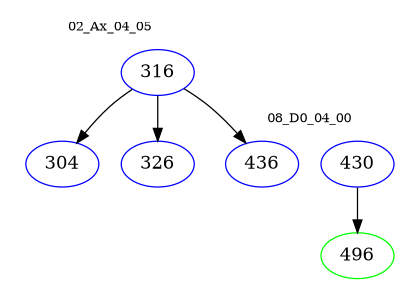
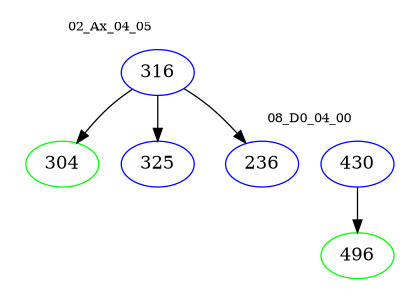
(62, 164) -> (62, 164)
(158, 164) -> (158, 164)
(262, 164) -> (262, 164)
